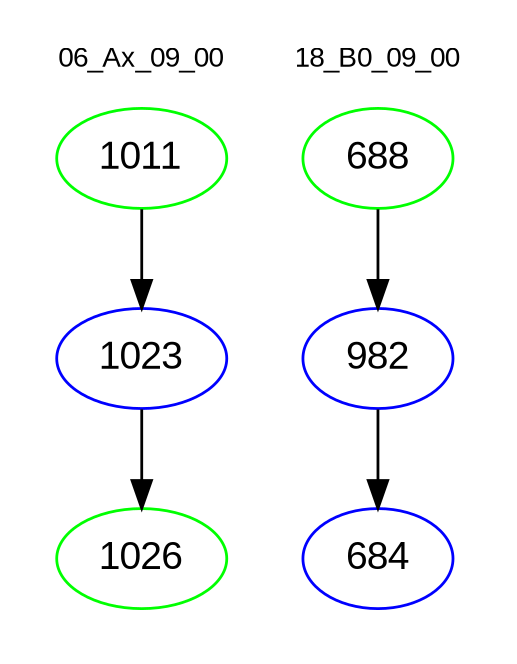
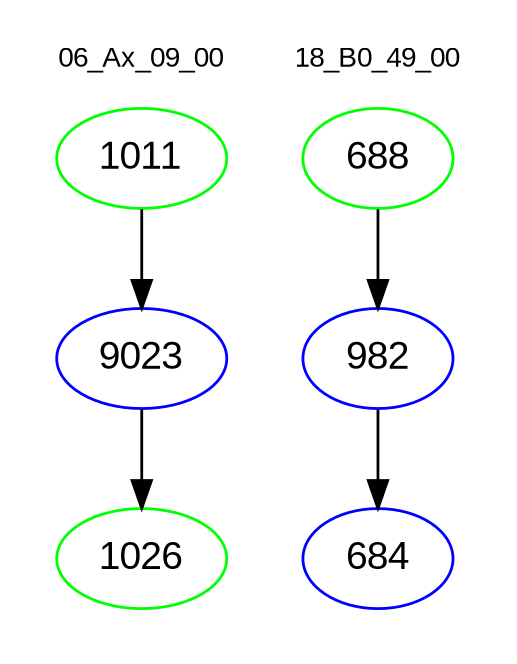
(378, 60) -> (378, 60)
(142, 359) -> (142, 359)
